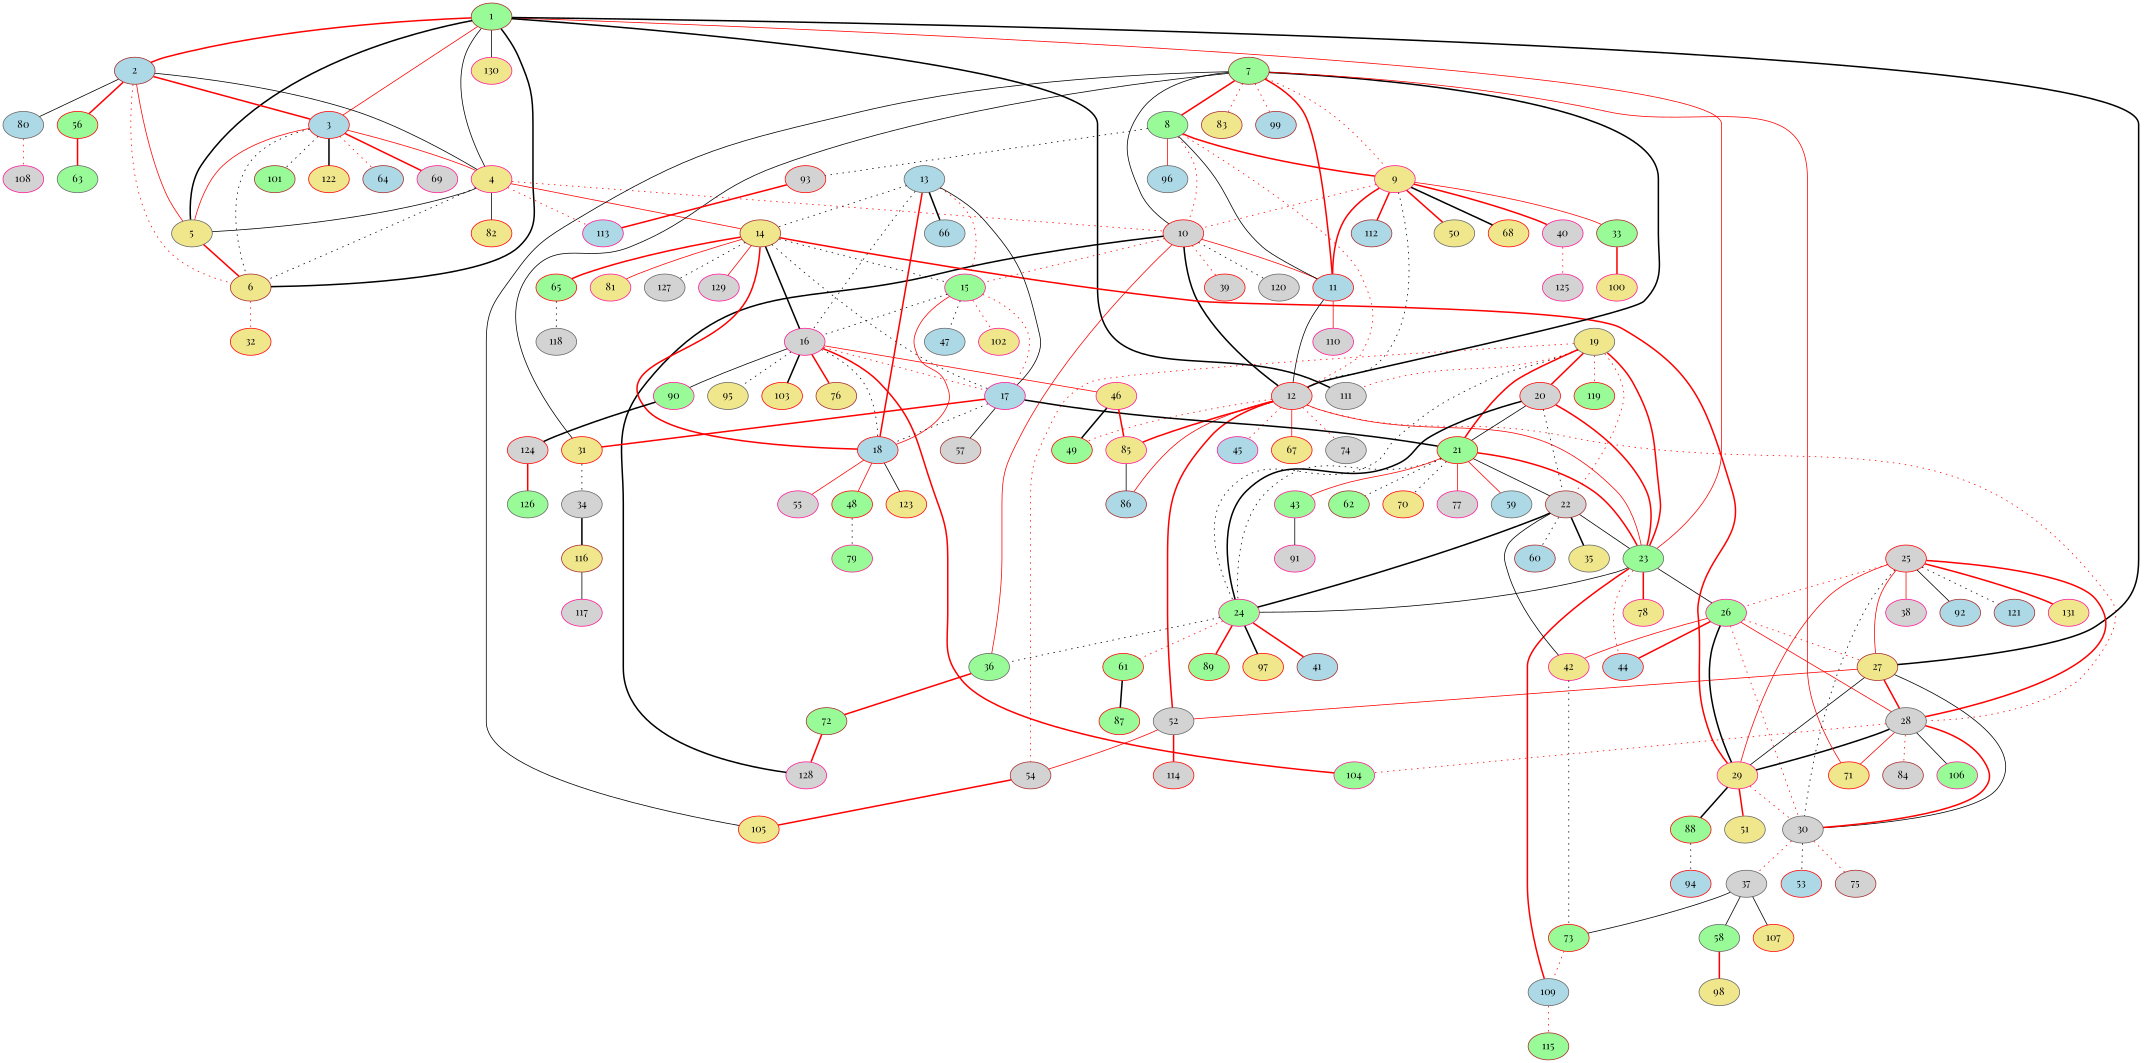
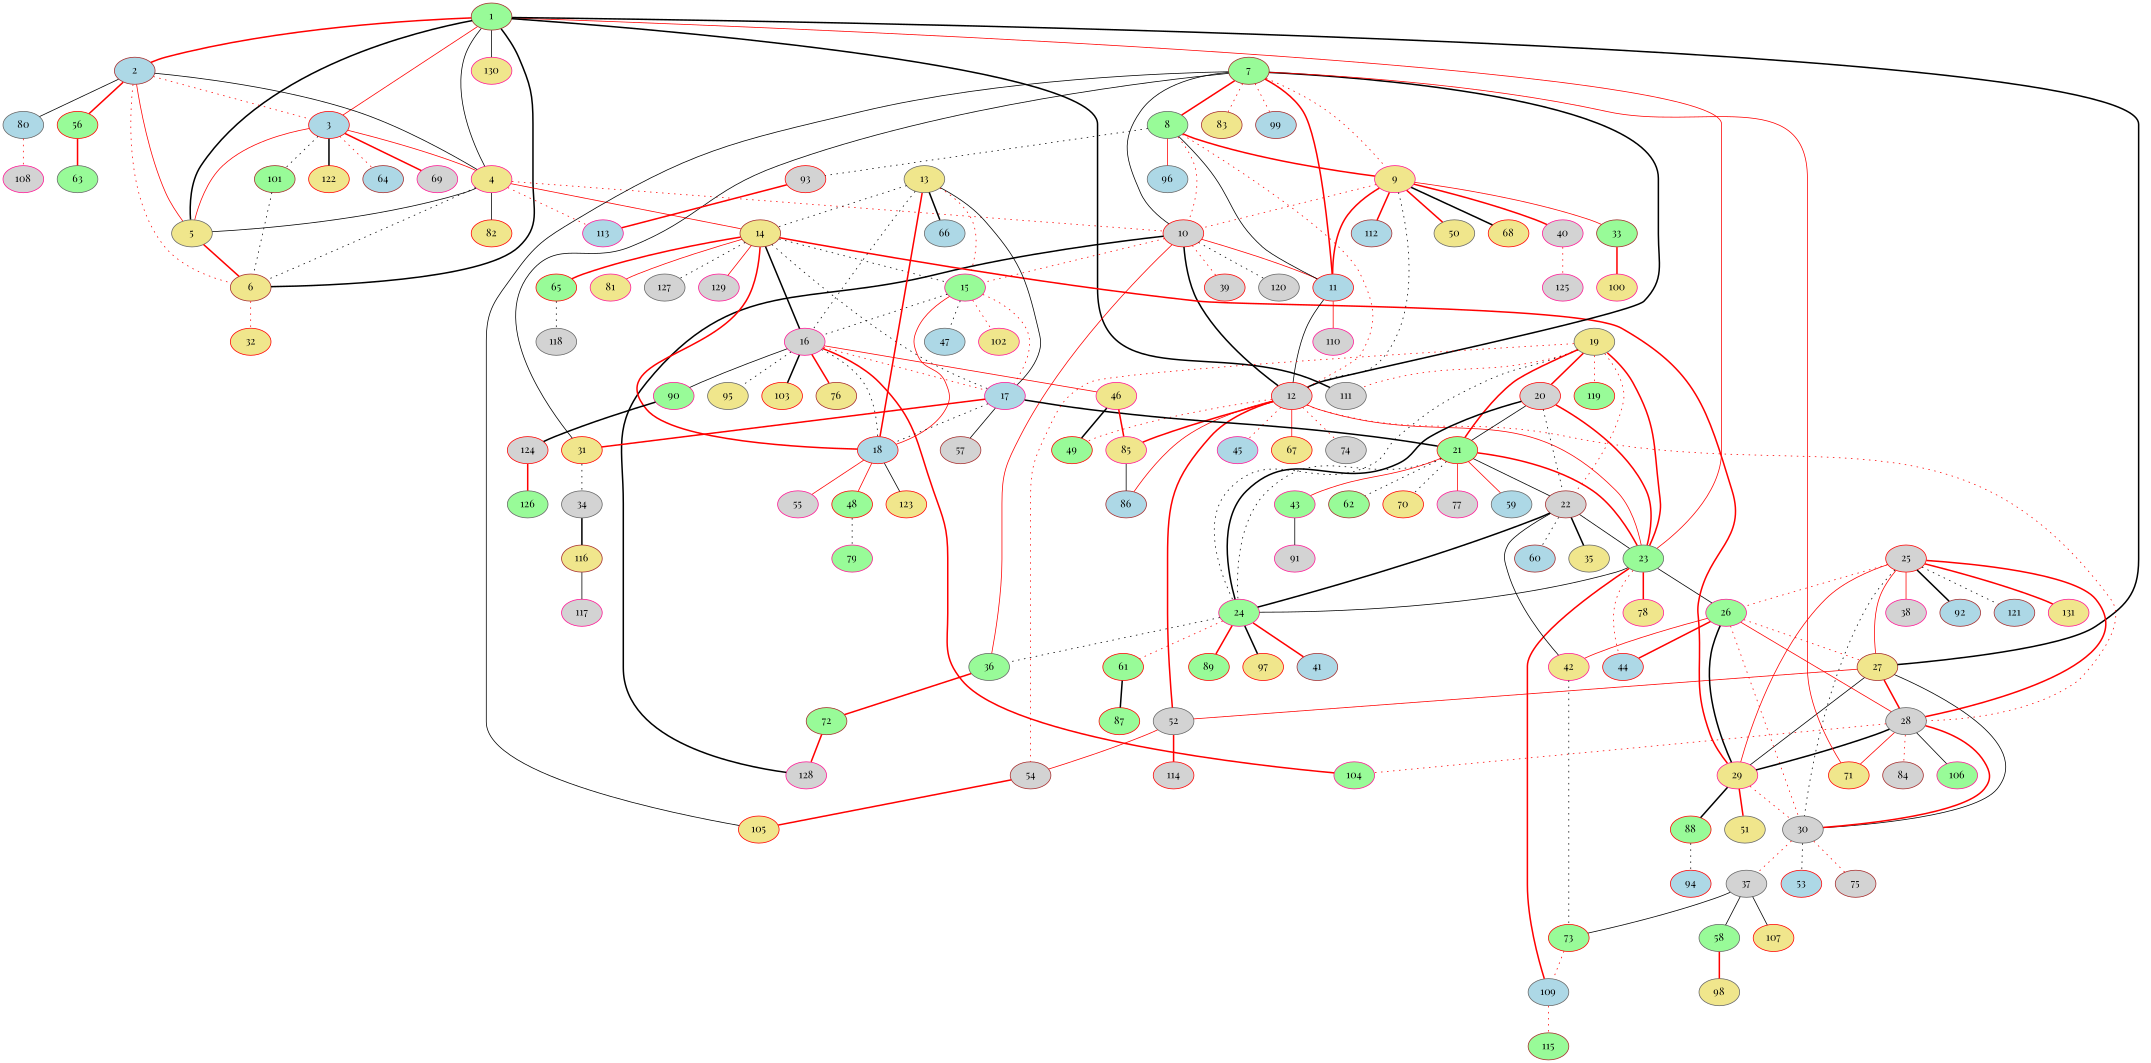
(232, 98) -> (232, 98)
(924, 179) -> (924, 179)
(240, 183) -> (263, 233)
(1933, 586) -> (1933, 586)
